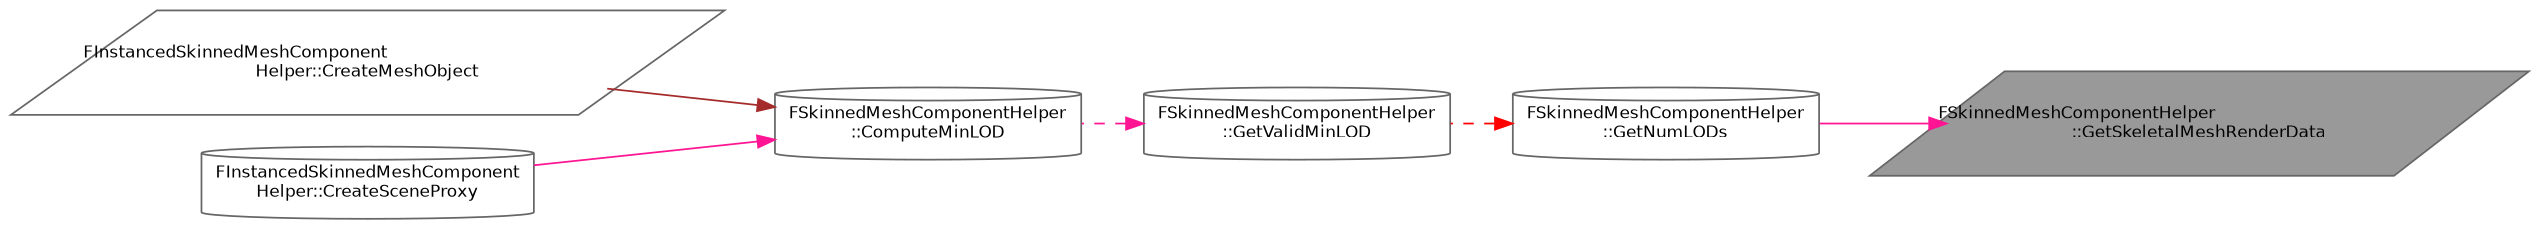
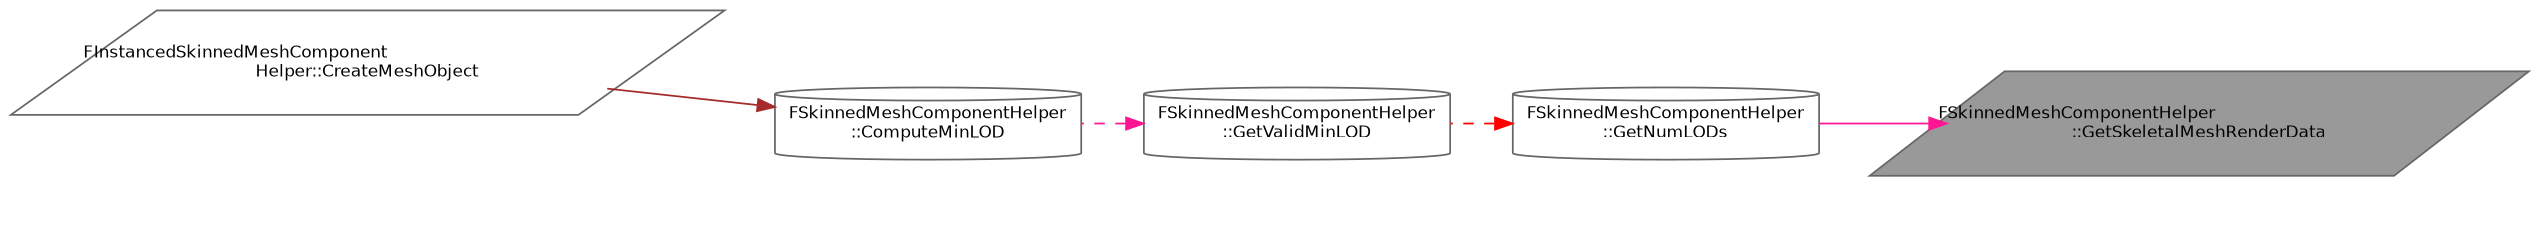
(368, 183) -> none
